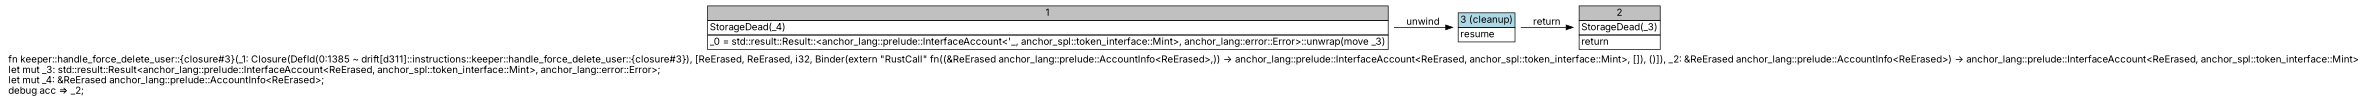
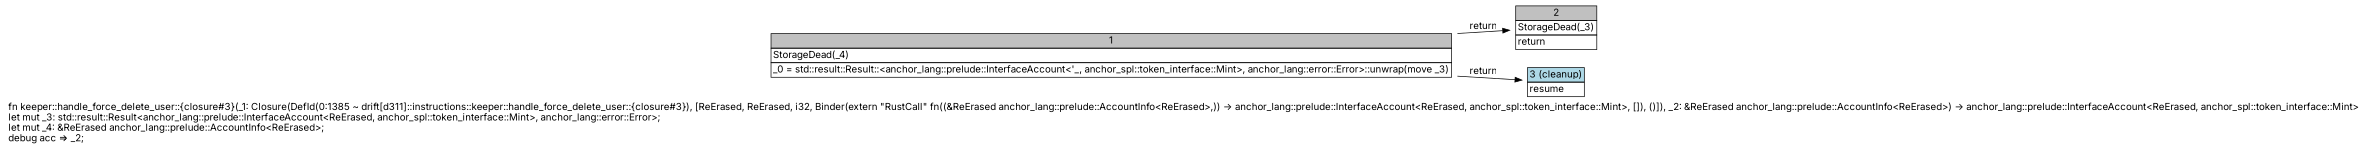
(1423, 22) -> (1483, 71)
(1543, 27) -> (1480, 32)
